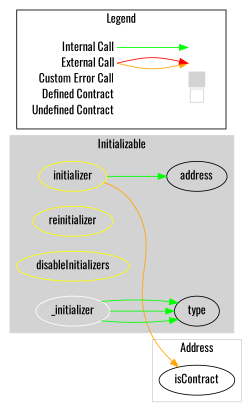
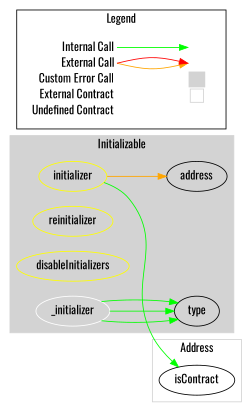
(78, 95) -> (77, 95)
(133, 176) -> (133, 176)
(144, 267) -> (144, 267)
